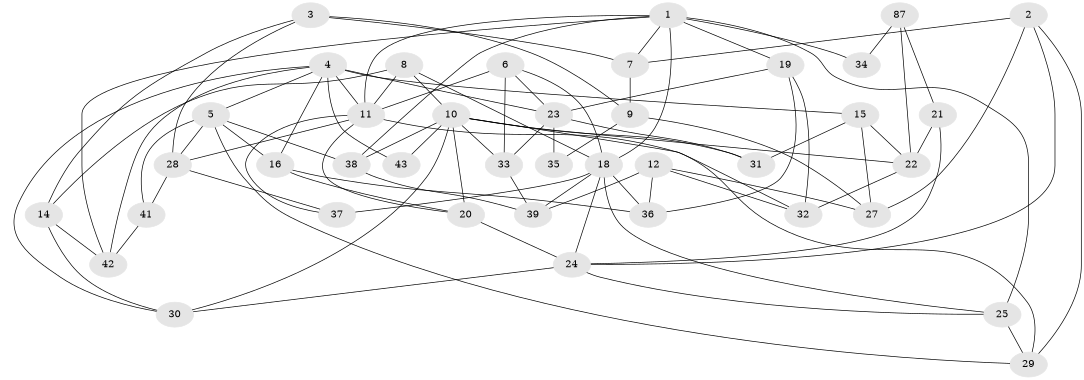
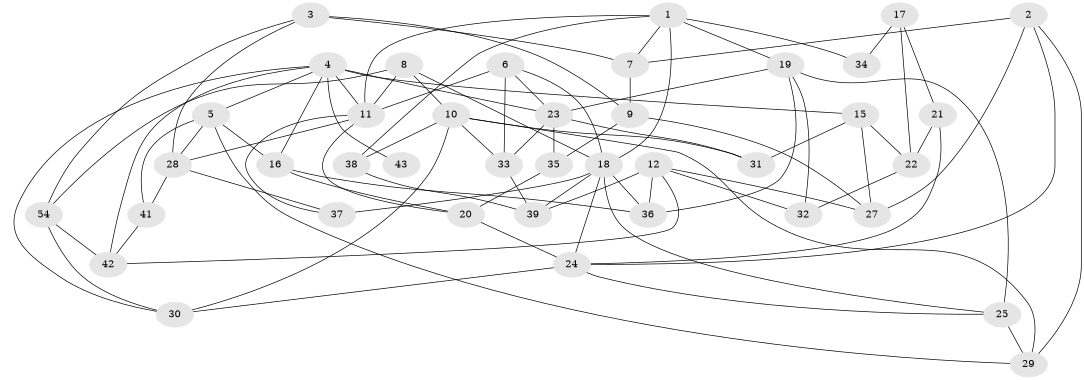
(900, 15) -> (900, 15)
(289, 52) -> (429, 252)
(938, 88) -> (975, 118)
(519, 134) -> none
(426, 140) -> none
(292, 144) -> none
(723, 147) -> none
(459, 165) -> (521, 184)
(44, 215) -> (44, 215)
